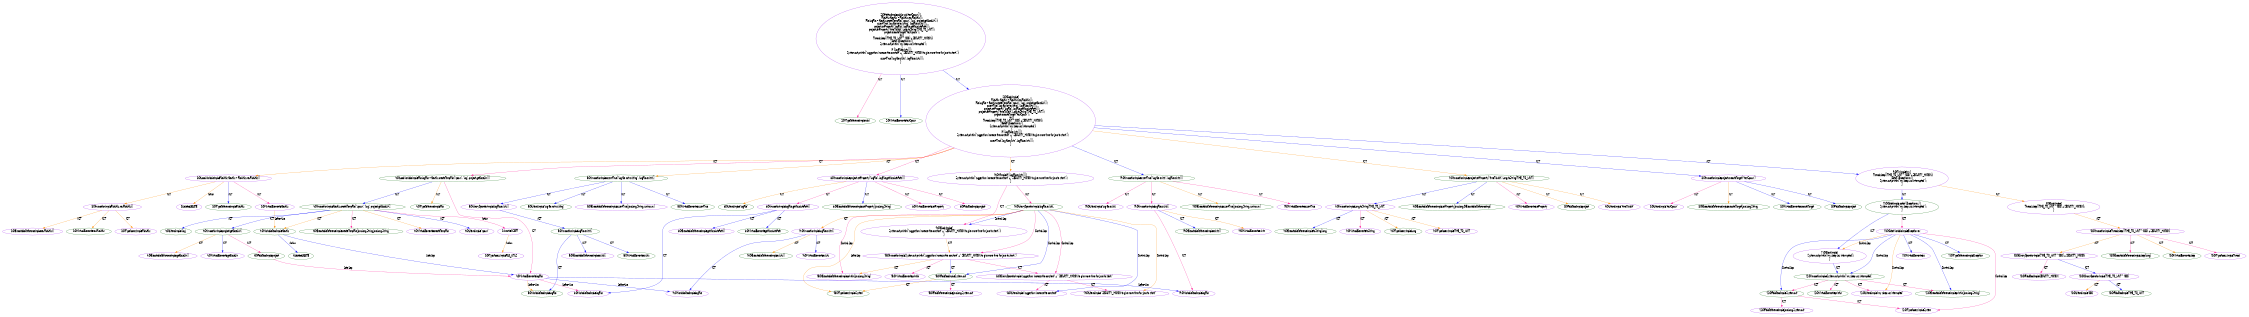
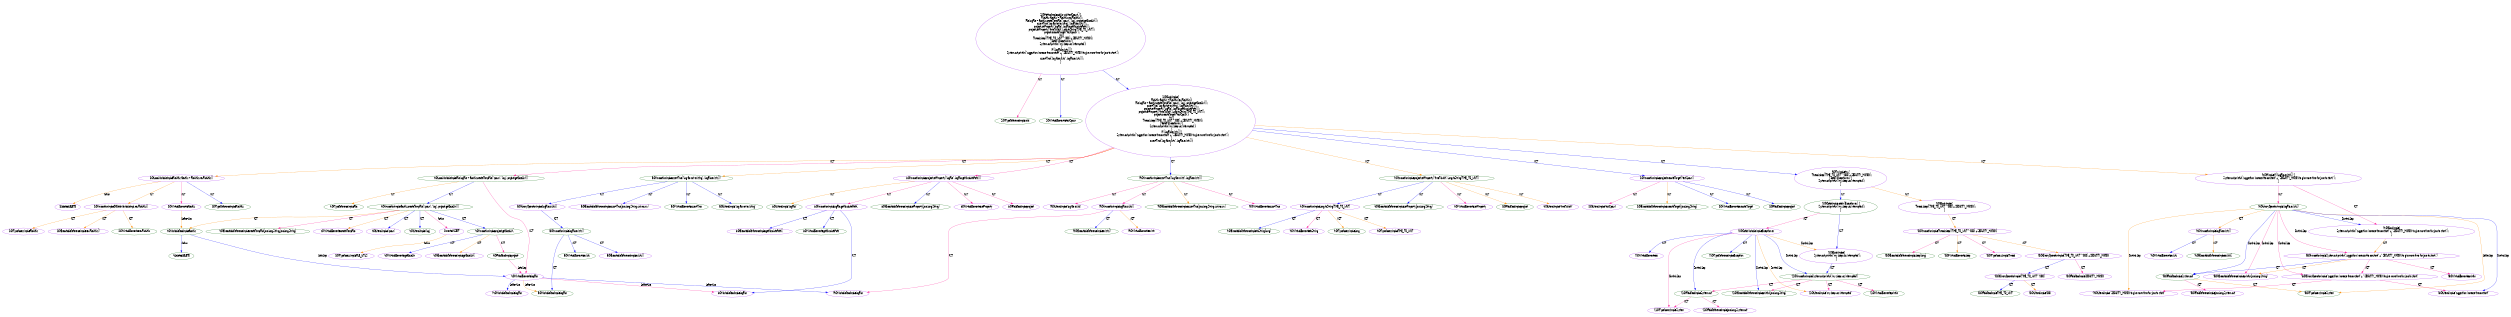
(112, 207) -> (121, 207)
(1452, 207) -> (1403, 207)
(741, 247) -> none
